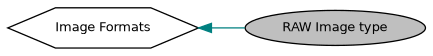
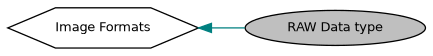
(335, 28) -> (335, 28)
